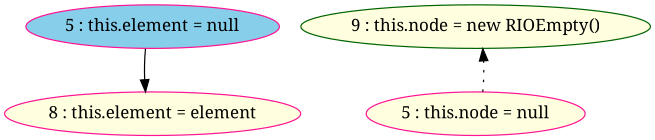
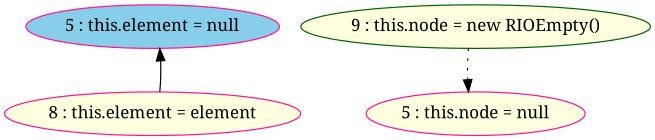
(145, 64) -> (161, 76)
(484, 76) -> (468, 64)
